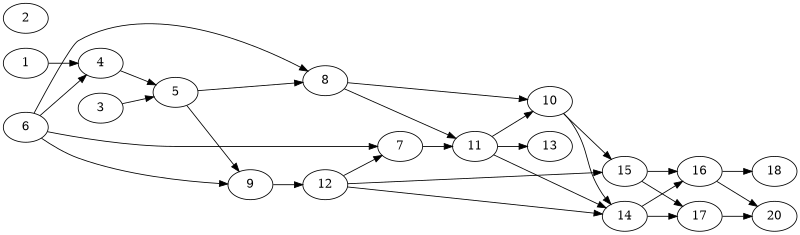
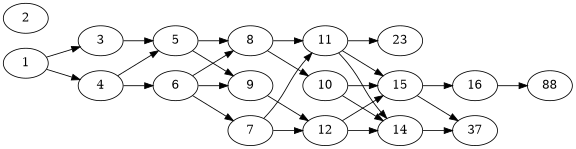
none -> (59, 53)
(60, 98) -> (134, 86)
(509, 126) -> (359, 61)
(550, 146) -> (400, 41)
(359, 167) -> (284, 131)
(775, 171) -> (550, 86)
(657, 197) -> none
(700, 216) -> (475, 131)
(775, 216) -> none
